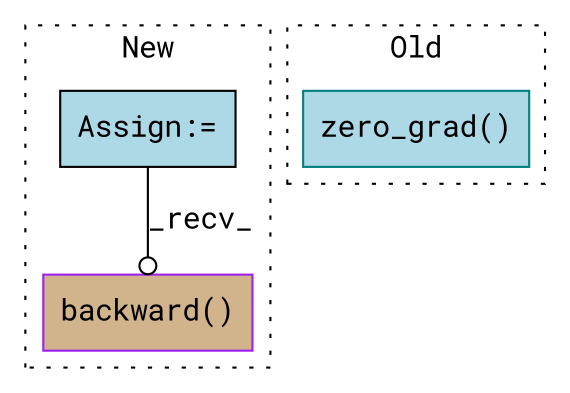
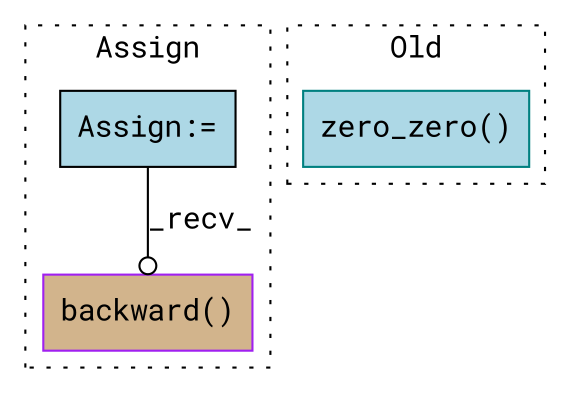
(148, 50) -> (148, 50)
(416, 129) -> (416, 129)
